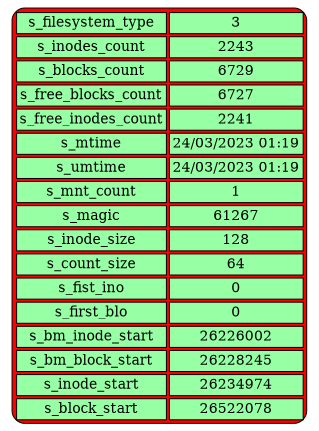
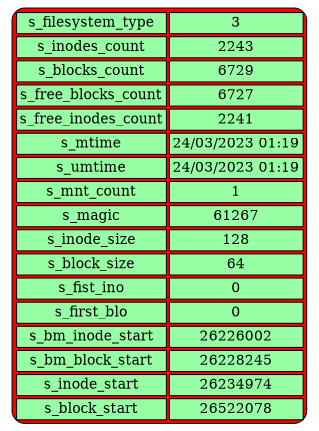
(92, 264) -> (92, 264)
